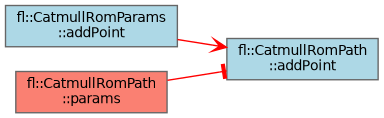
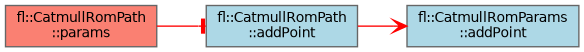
(195, 42) -> (375, 26)
